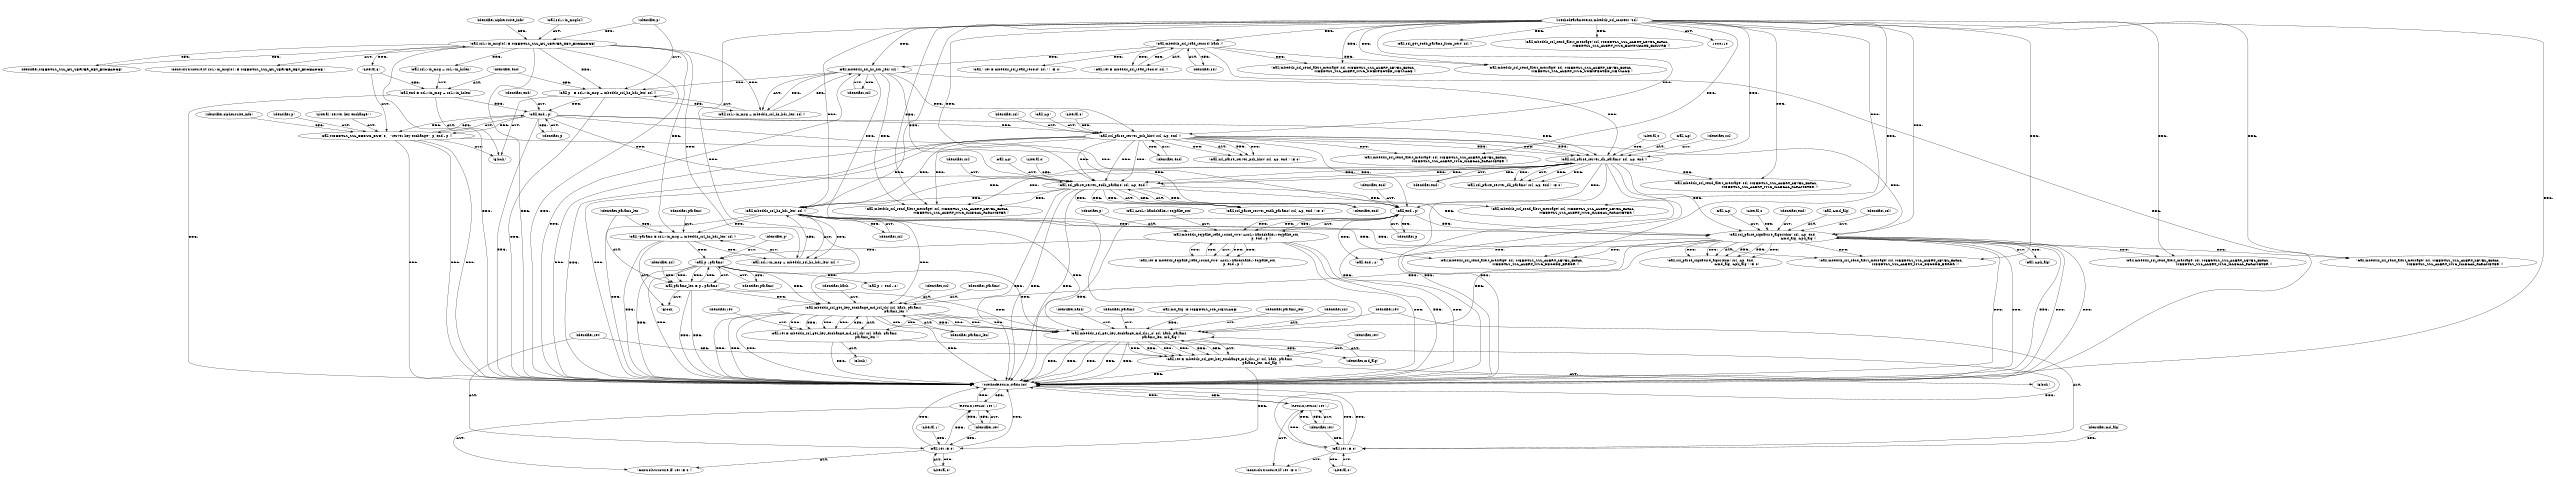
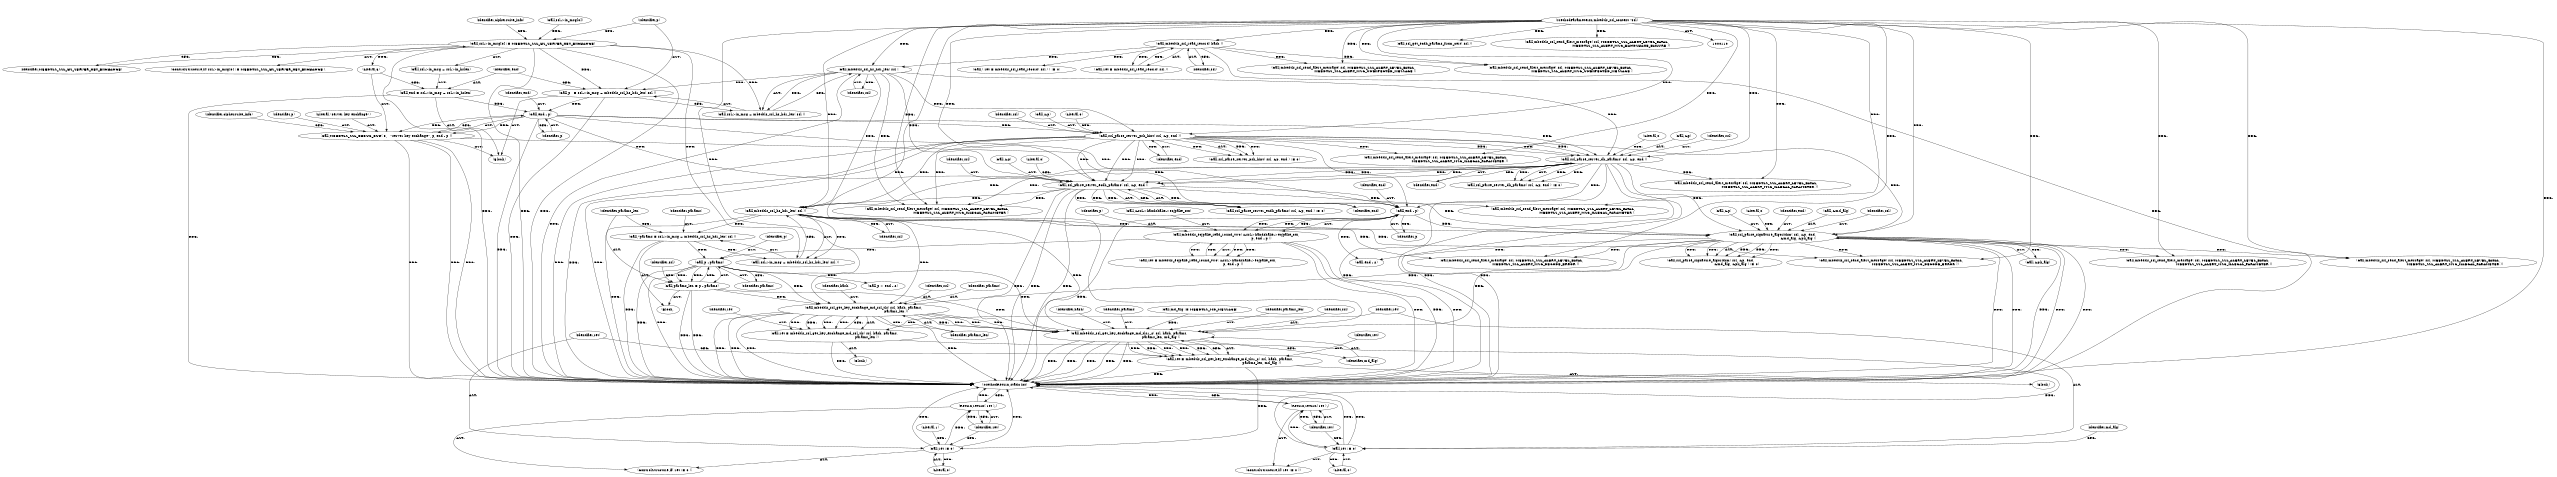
(558, 31) -> (558, 31)
(498, 57) -> (498, 57)
(680, 110) -> none
